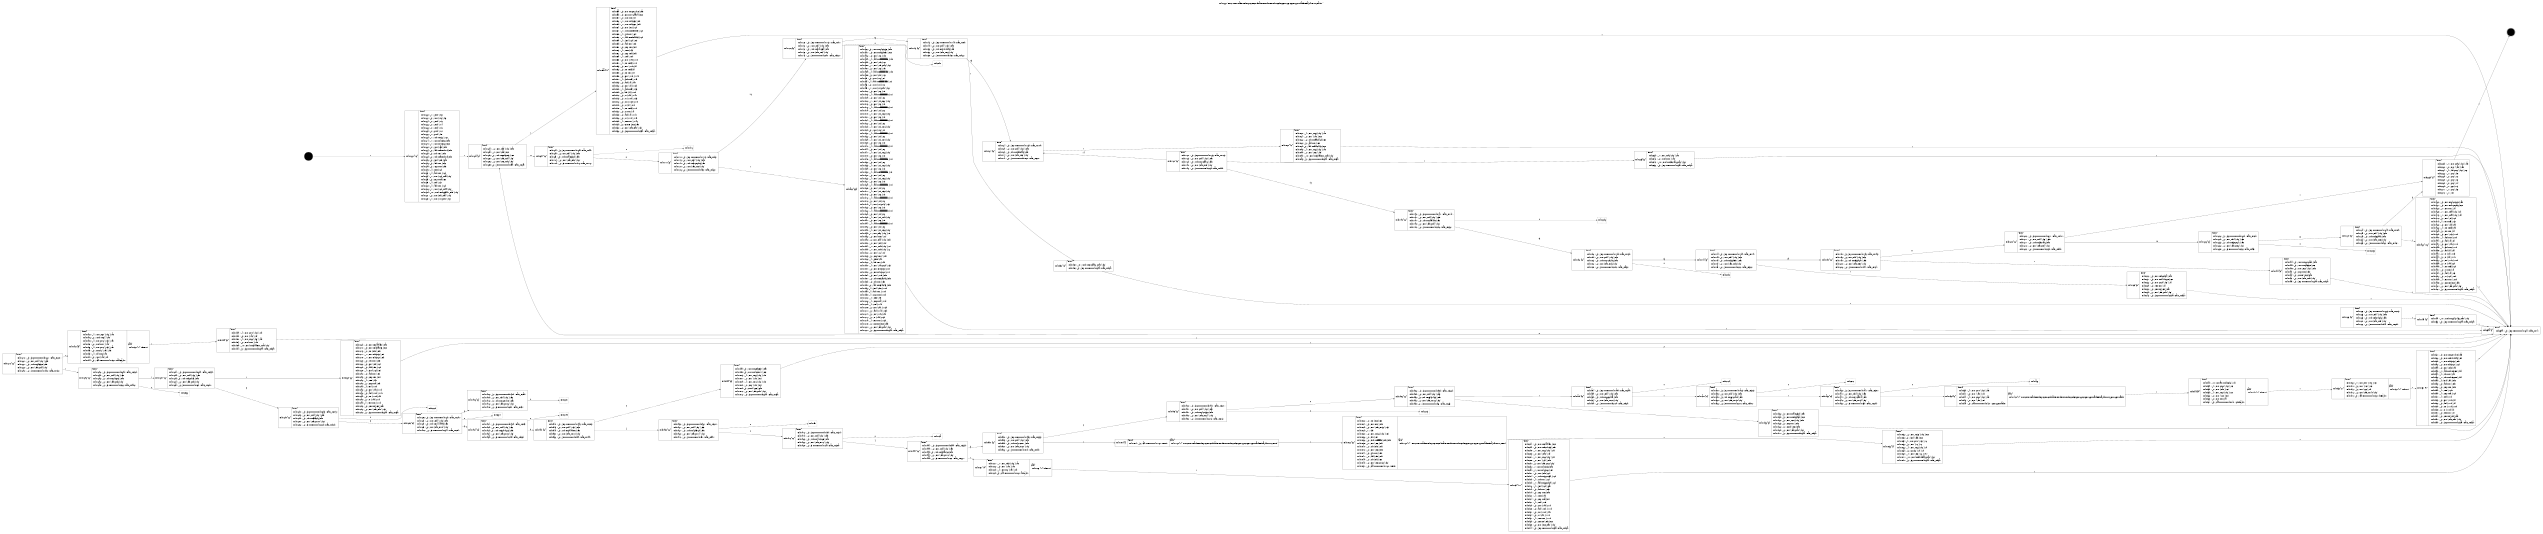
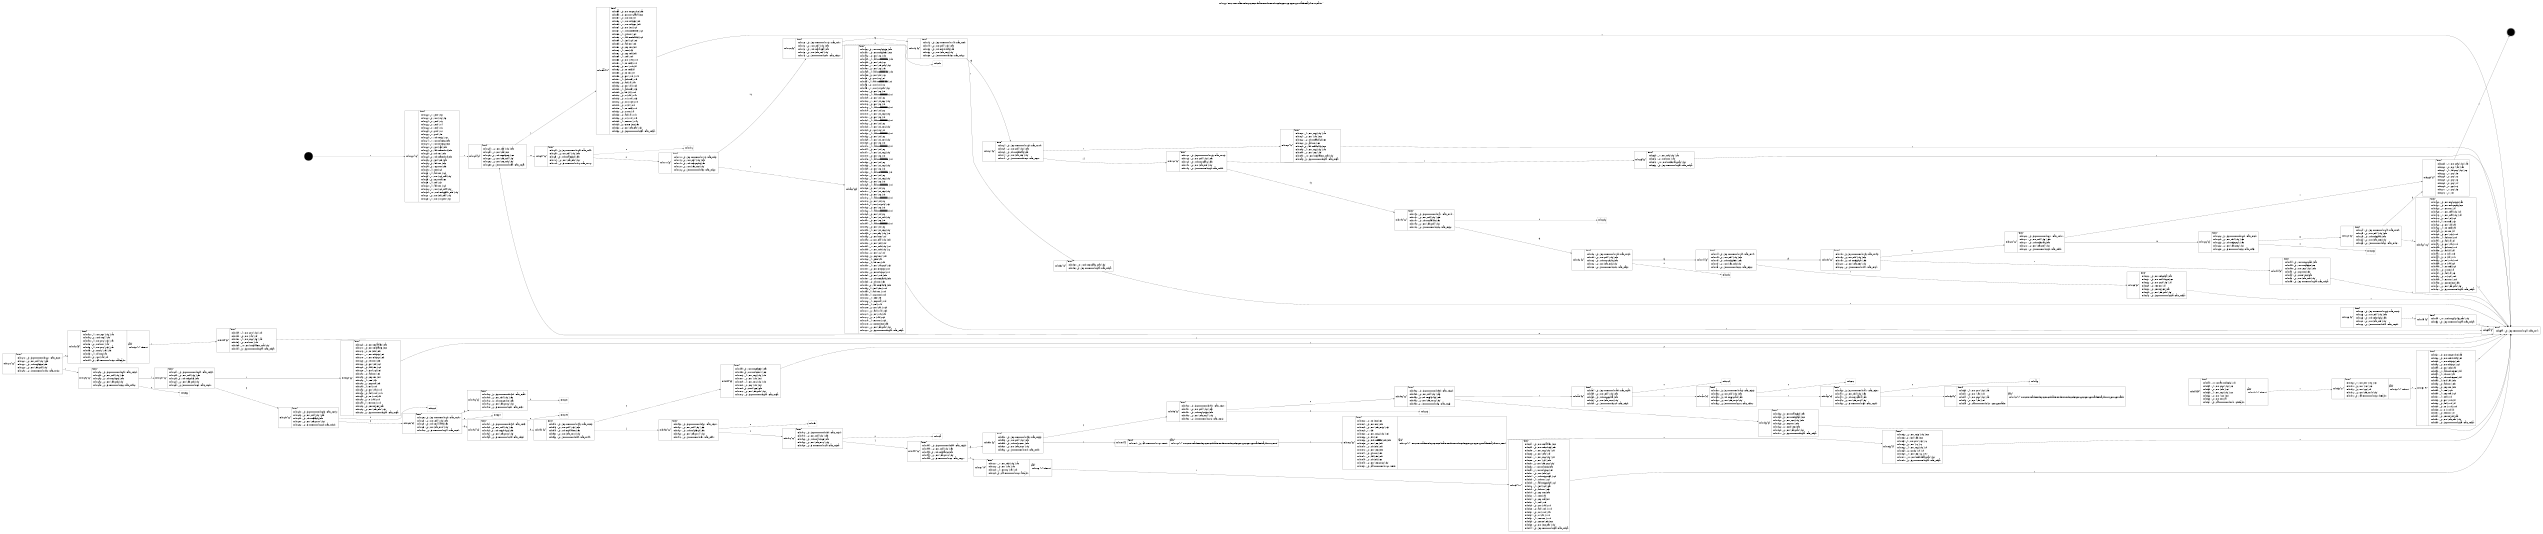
(1105, 156) -> (1104, 163)
(2156, 394) -> none
